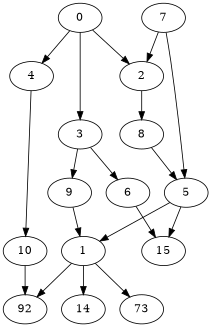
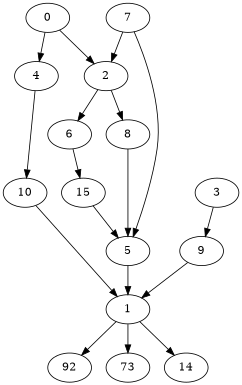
(80, 72) -> none
(101, 160) -> (90, 102)
(176, 218) -> (103, 219)
(25, 276) -> (74, 248)
